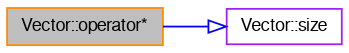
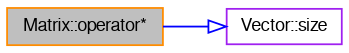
(85, 27) -> (85, 27)
